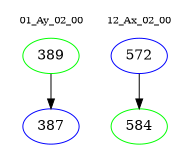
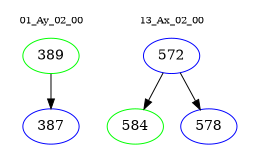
(139, 21) -> (172, 21)
none -> (209, 126)
